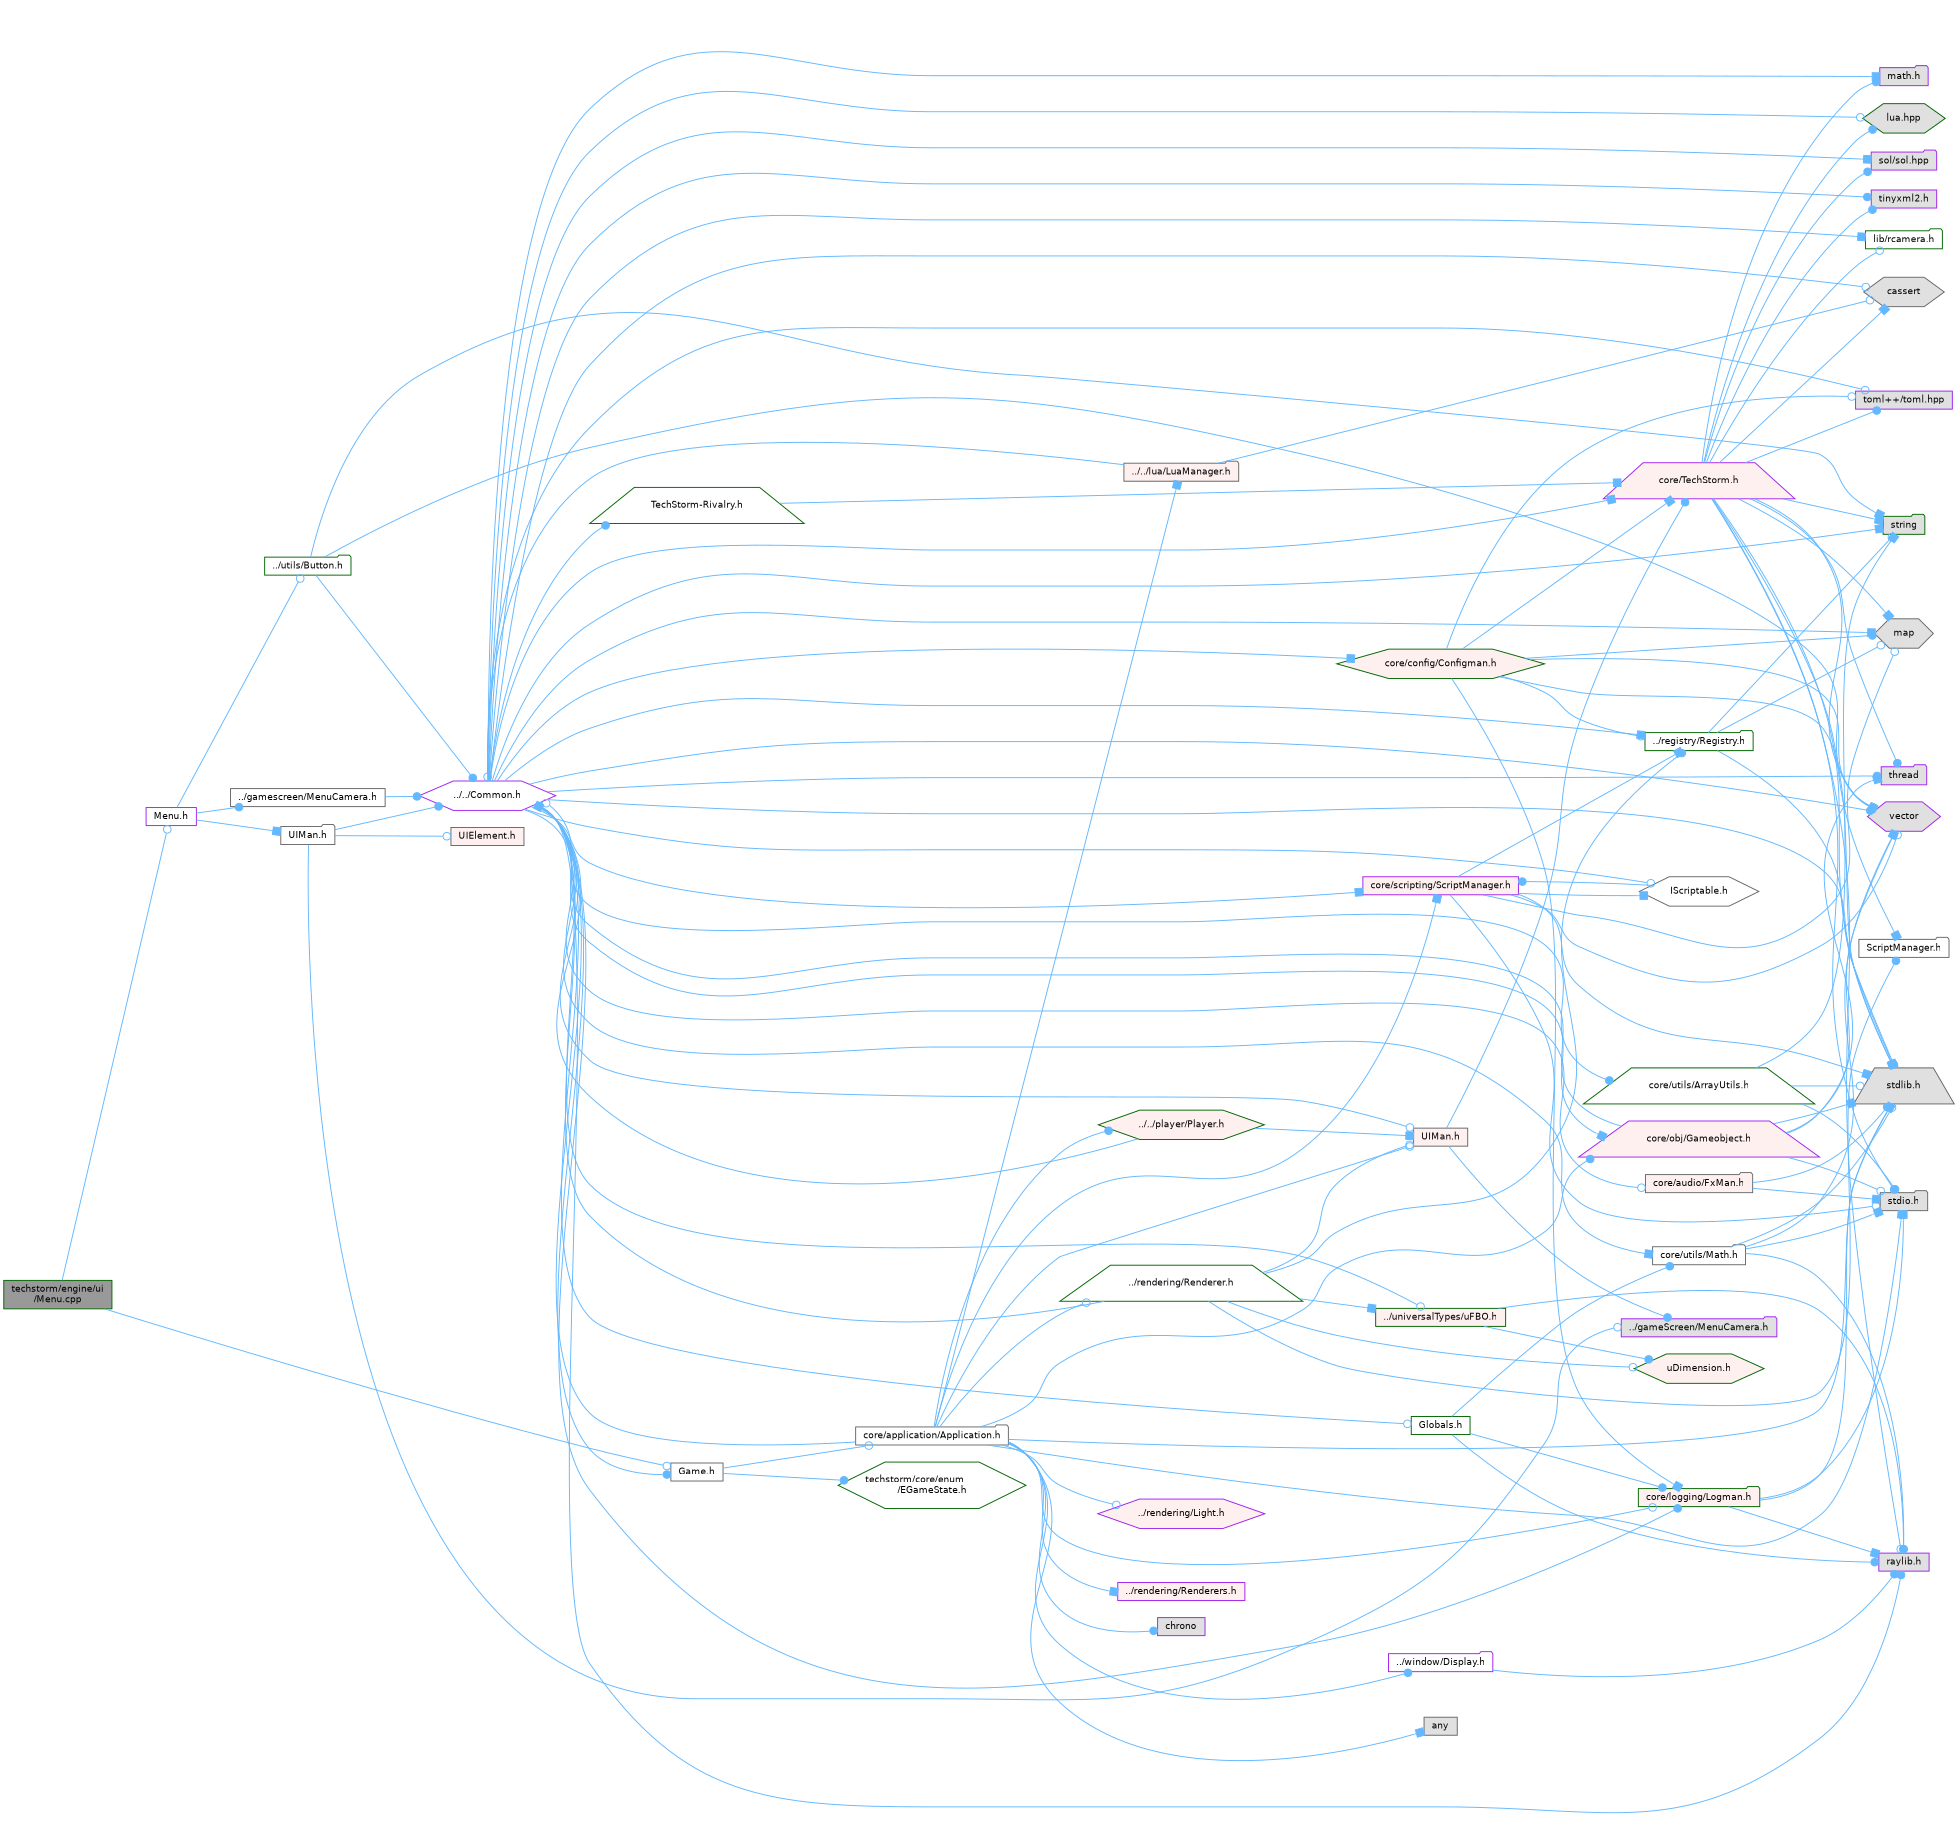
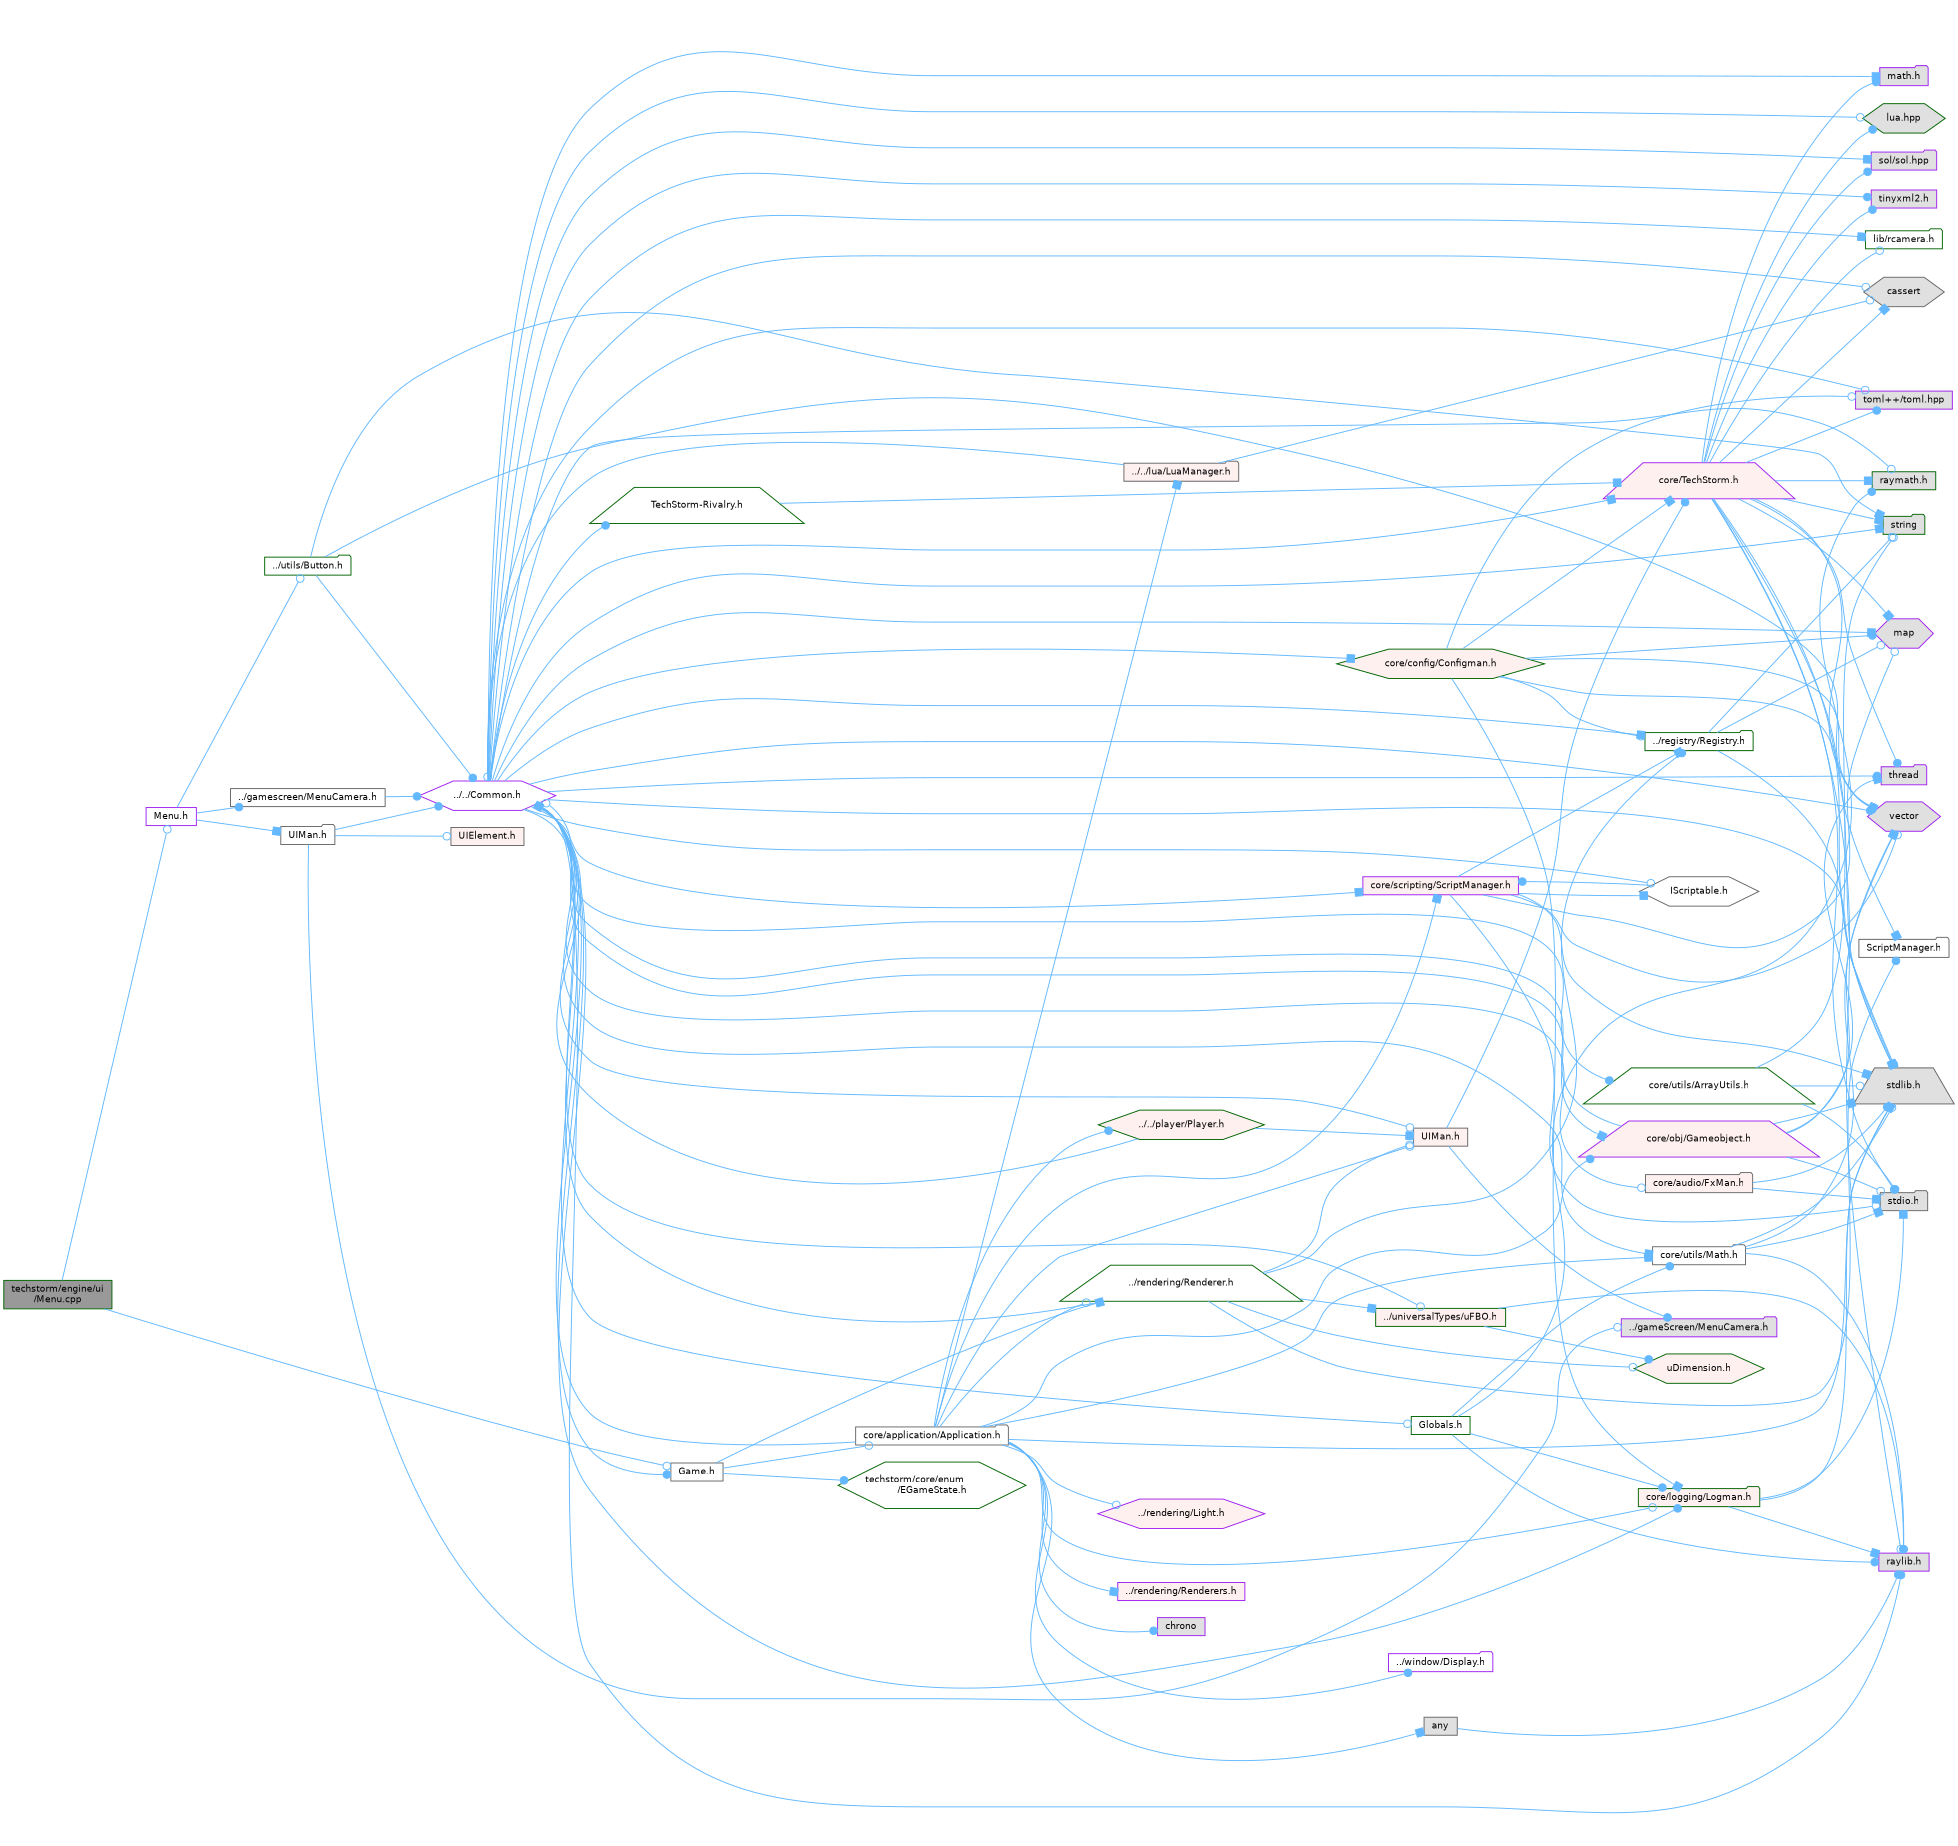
none -> (1904, 481)
(1904, 633) -> (1904, 633)
(1844, 717) -> (1844, 717)
none -> (902, 1377)
(1533, 1512) -> (1302, 1341)
(1706, 1670) -> (1706, 1722)
